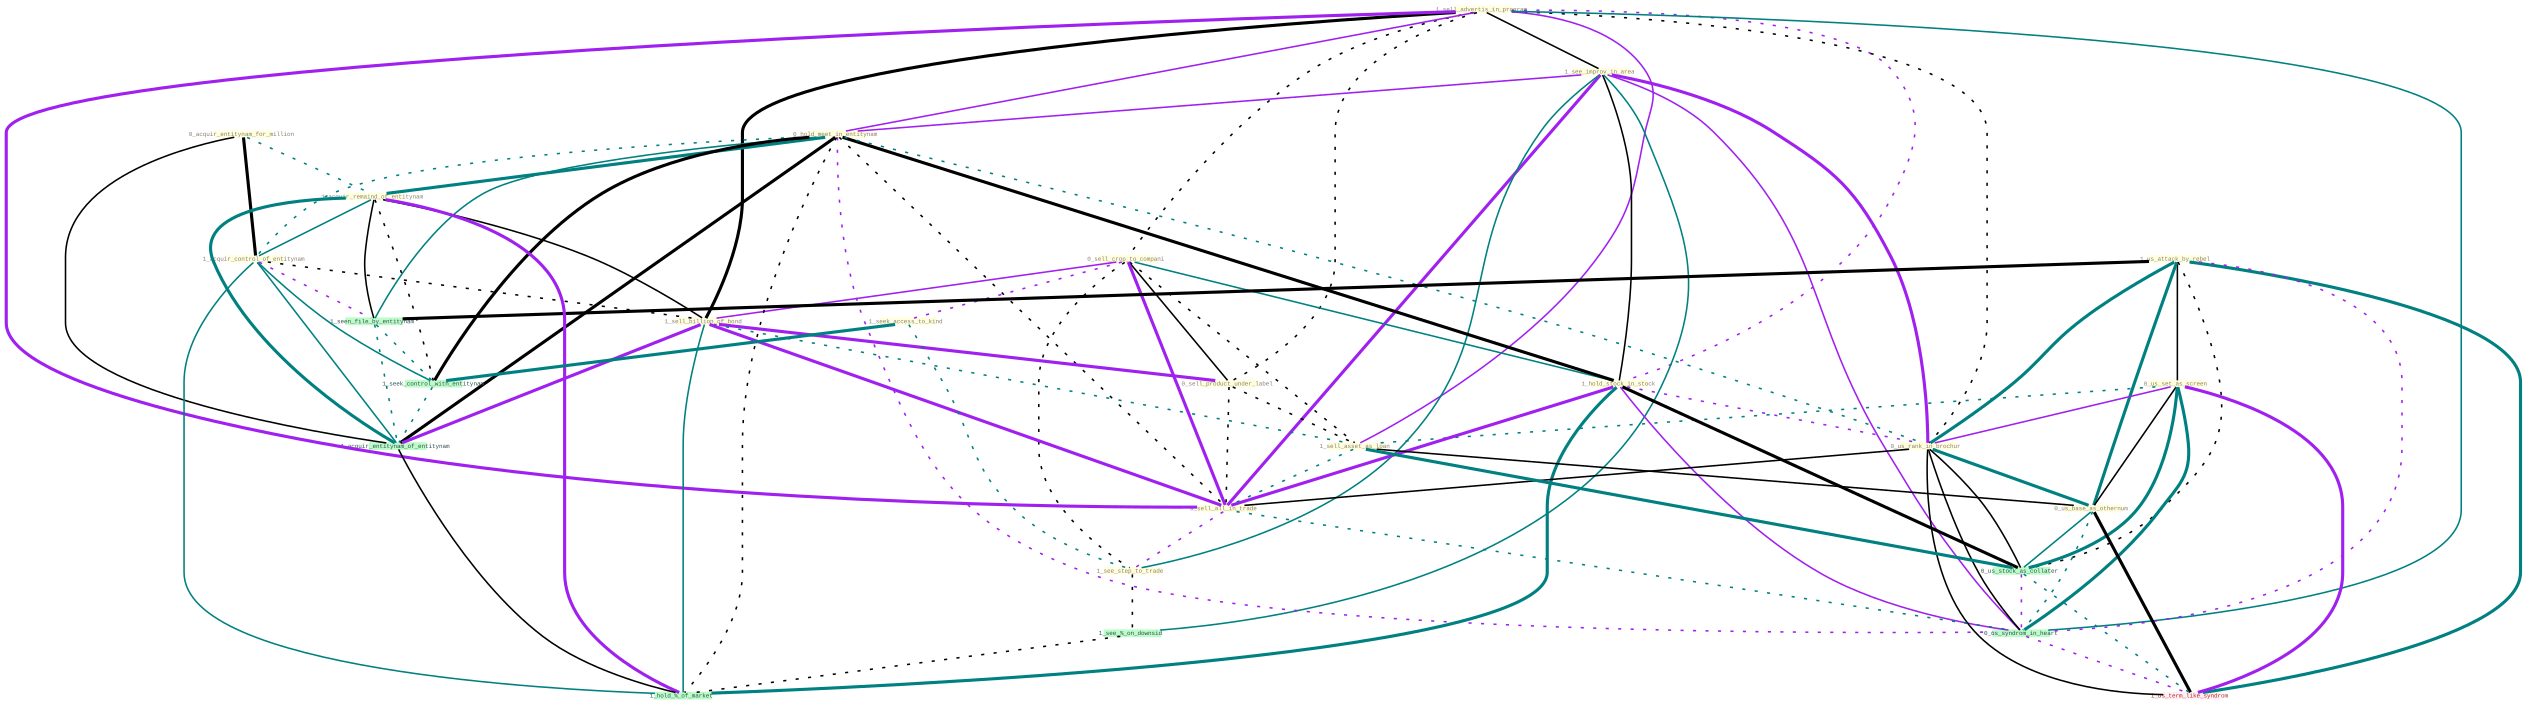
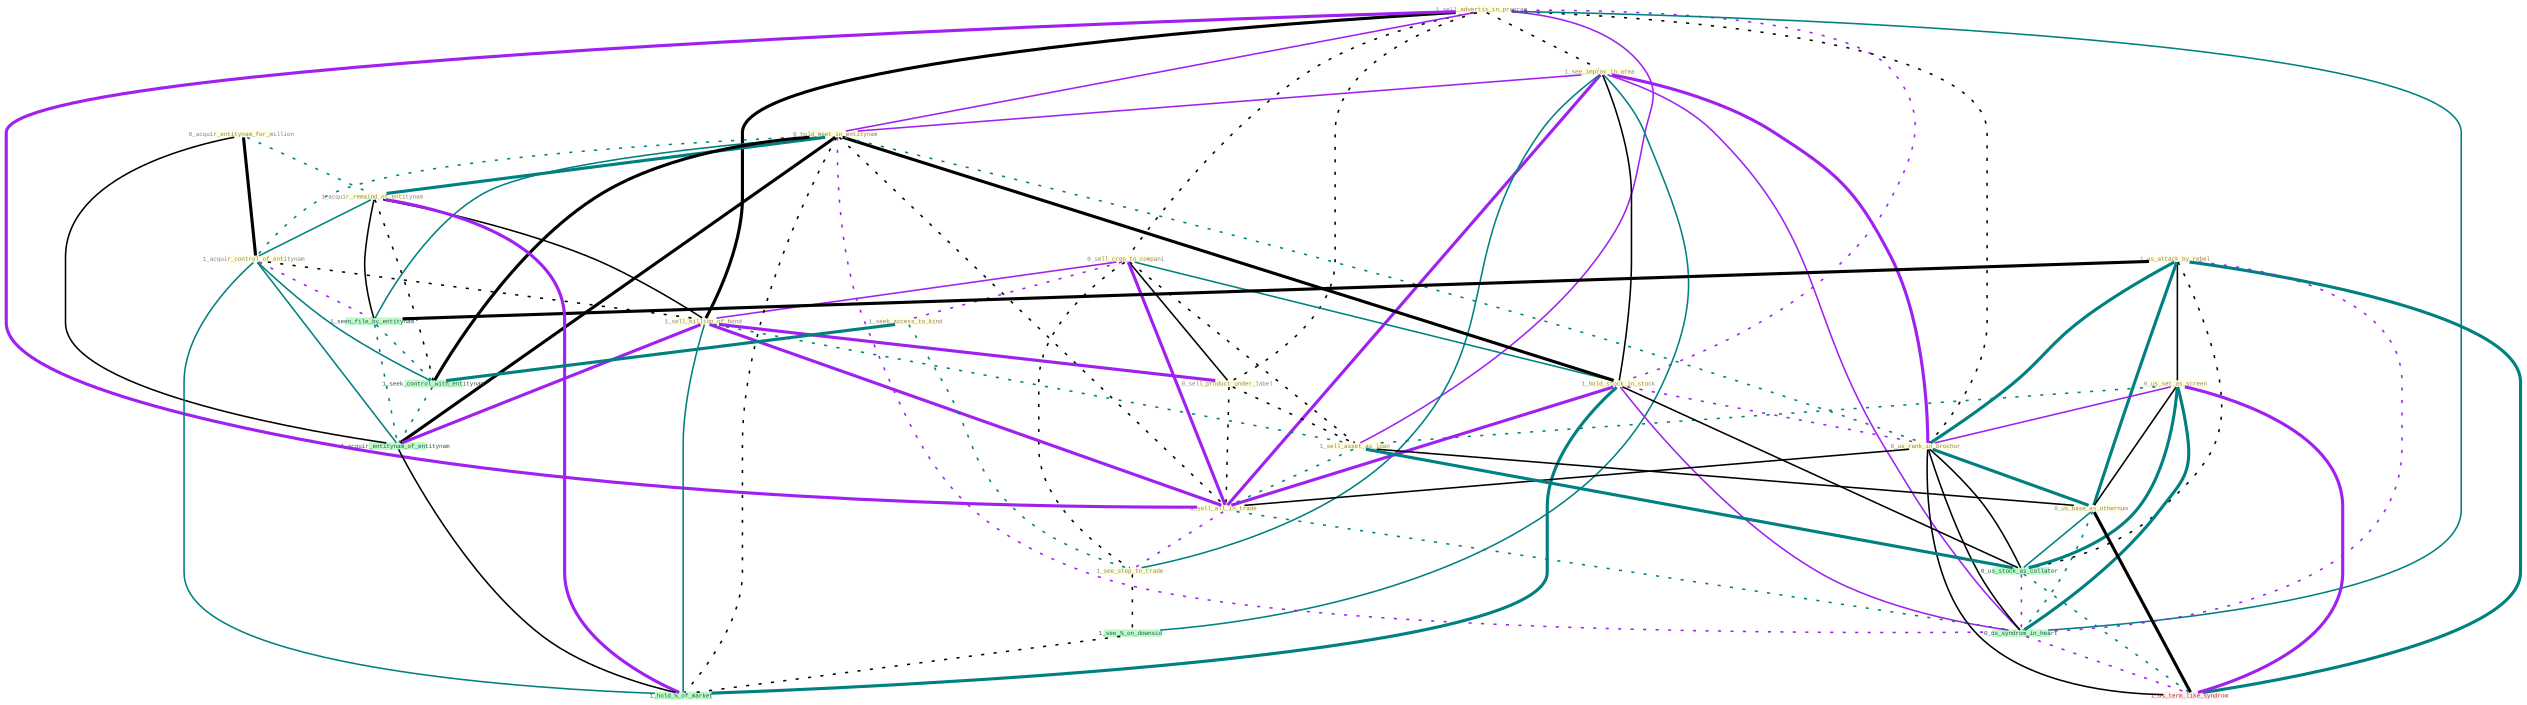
(1543, 41) -> (1543, 41)
(236, 302) -> none
(1810, 473) -> (1810, 473)
